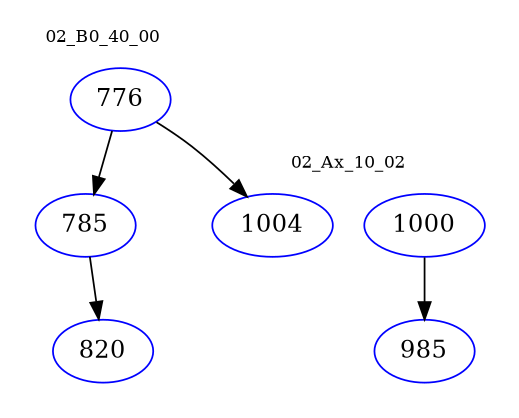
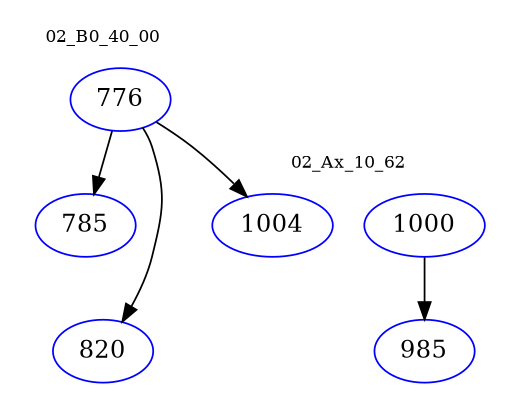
(349, 163) -> (349, 163)
(93, 279) -> (160, 218)
